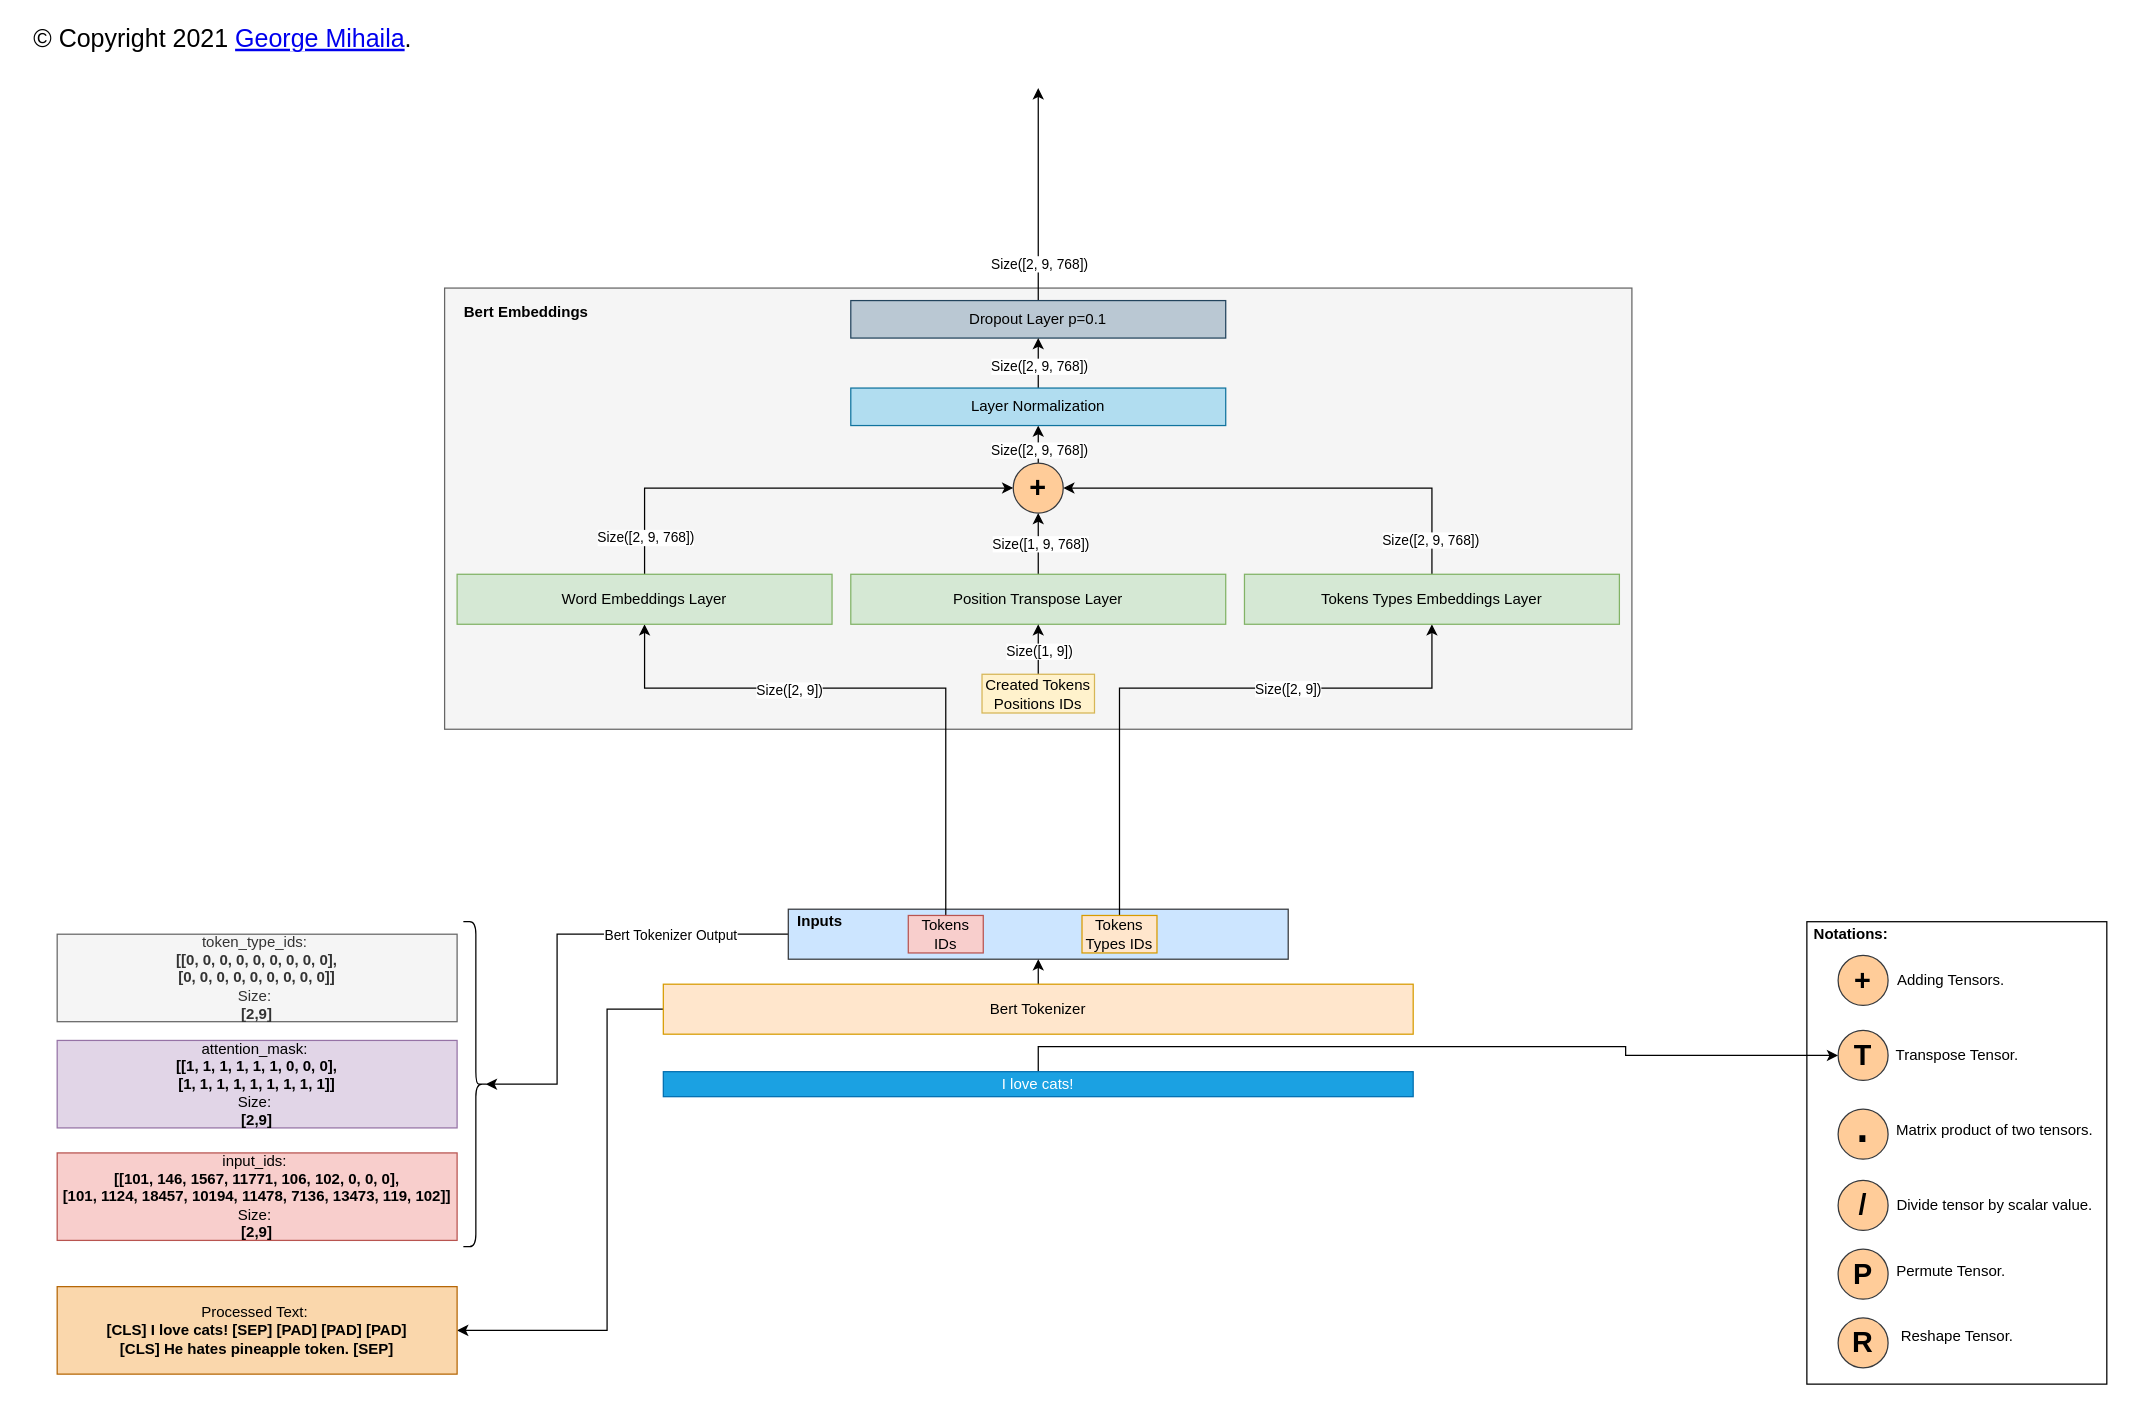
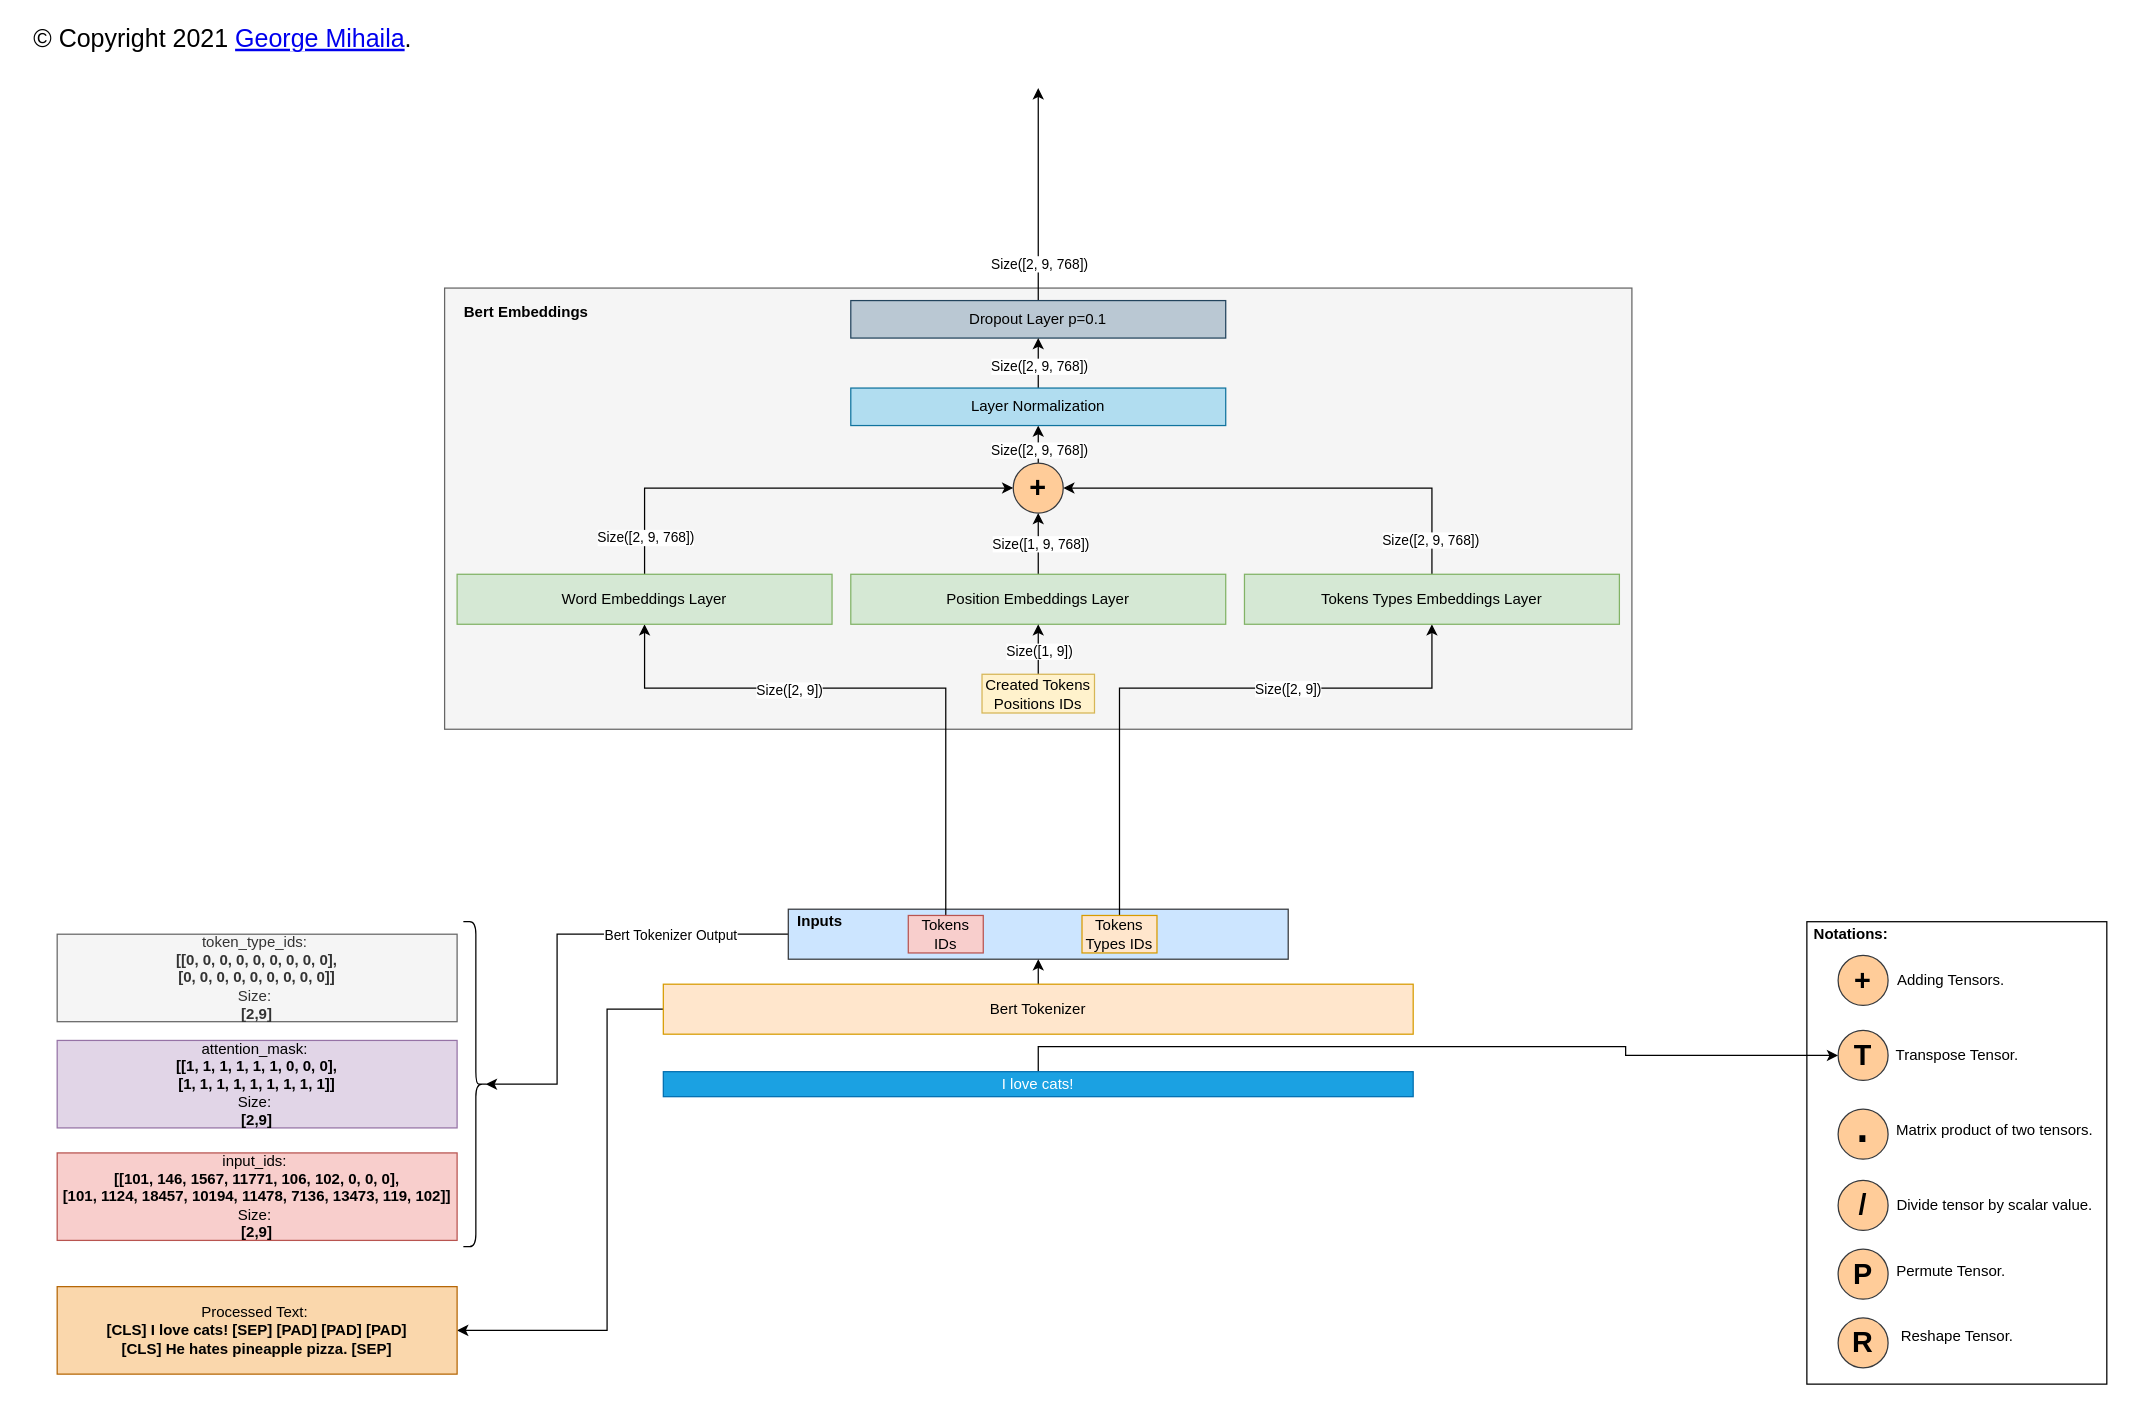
(1038, 599) -> (1038, 599)
(257, 1331) -> (257, 1331)
